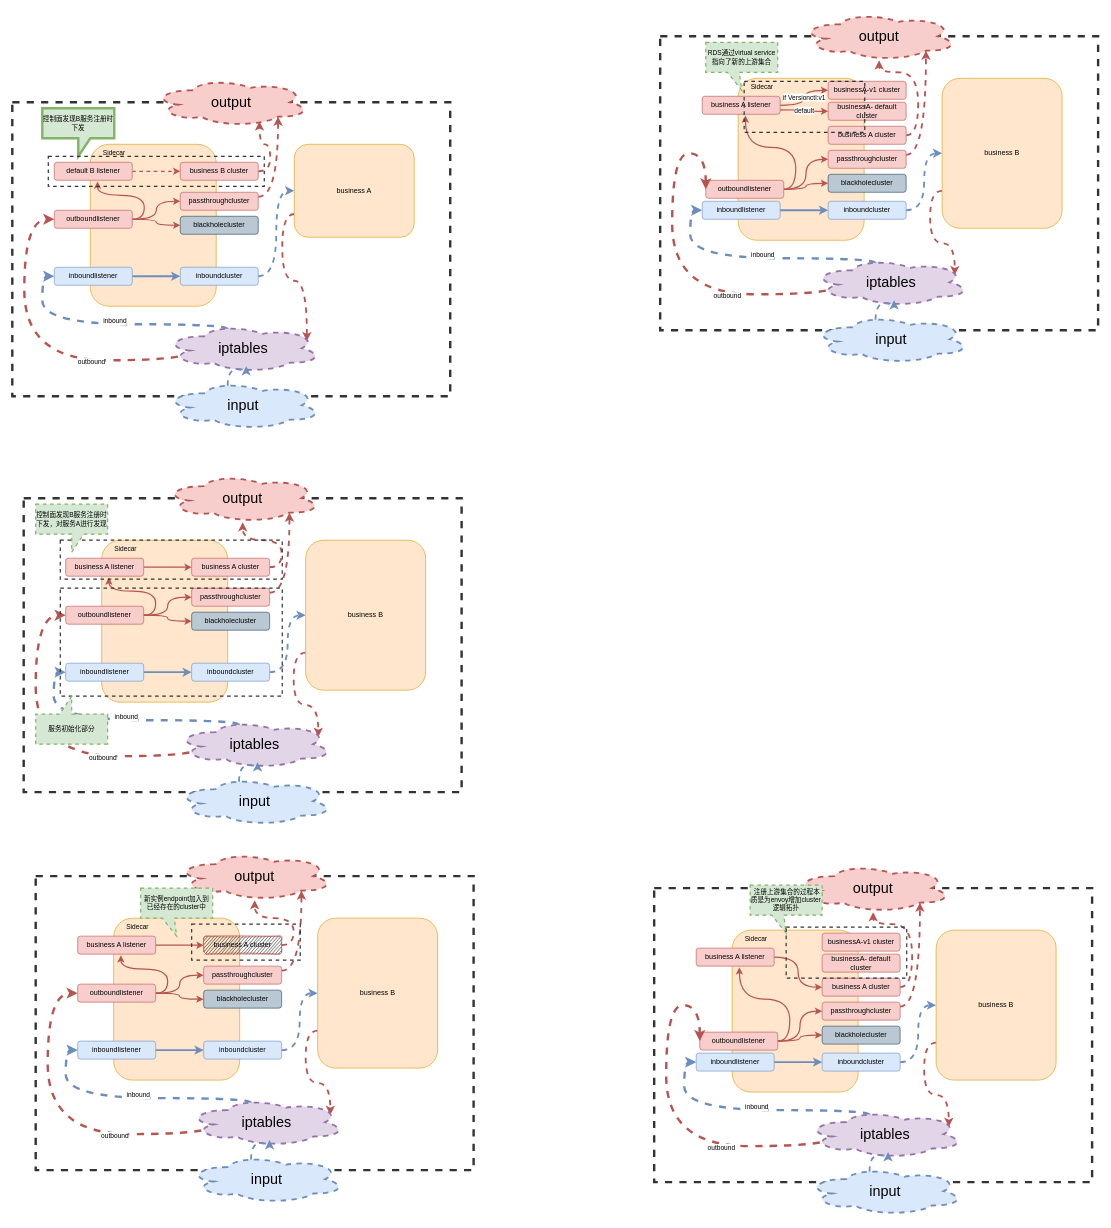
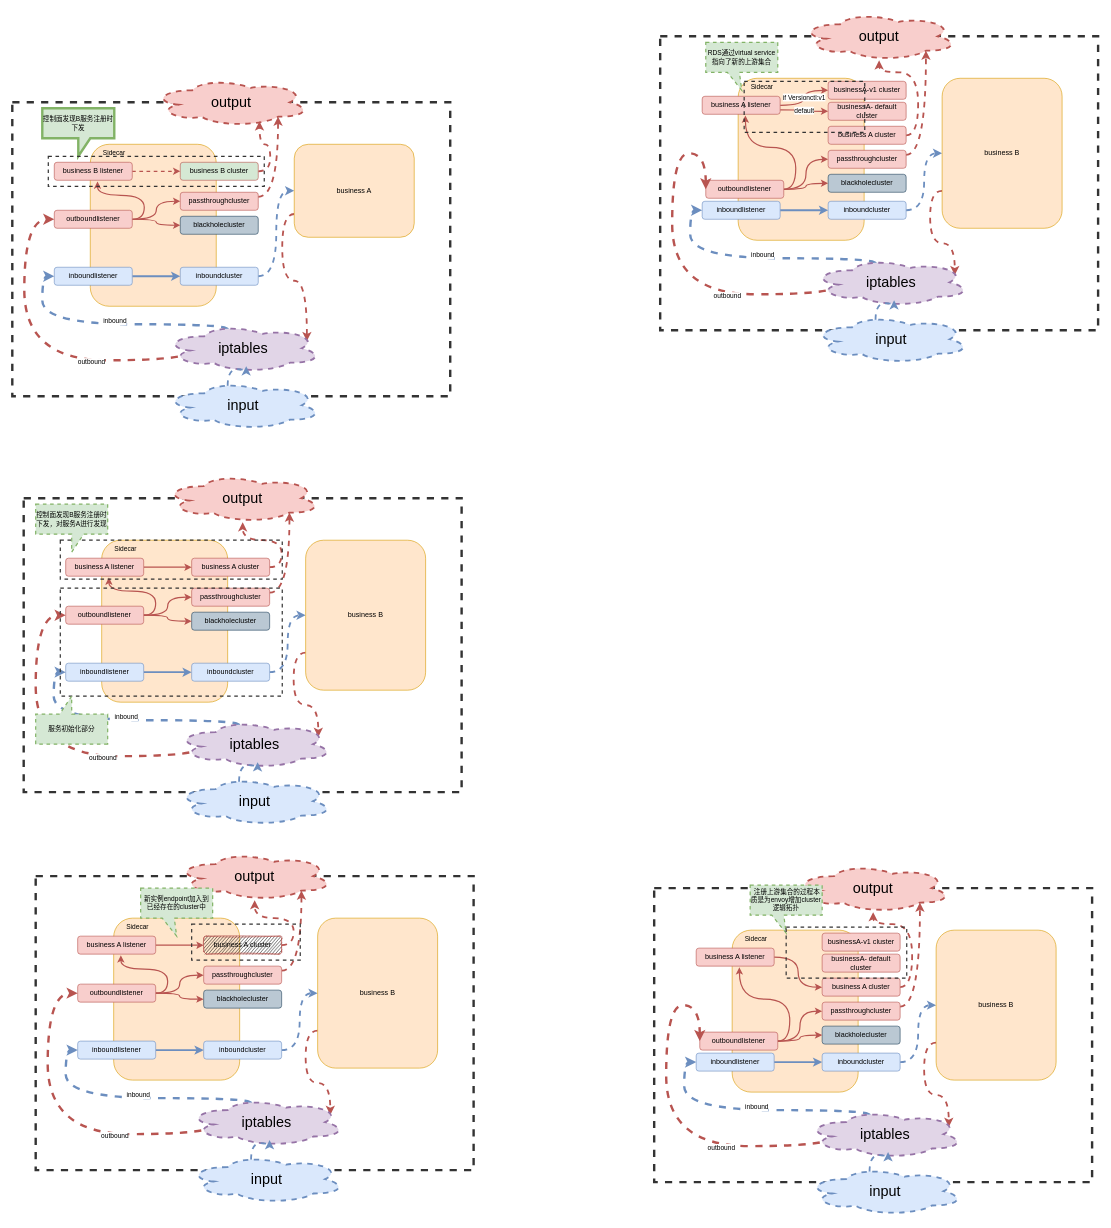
(93, 171) -> (93, 171)
(219, 171) -> (219, 171)
